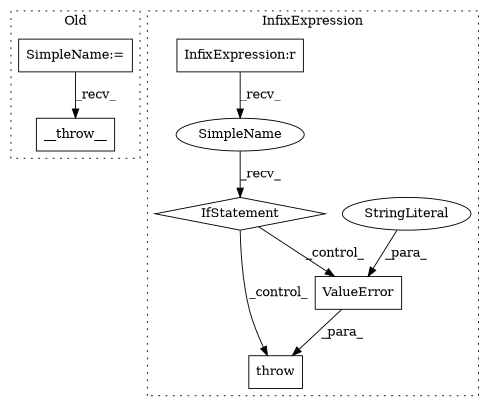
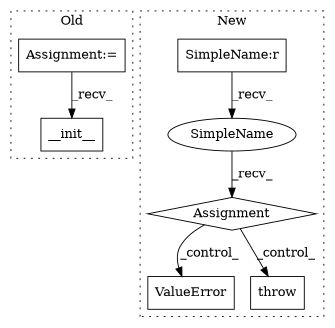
(313, 21) -> (232, 21)
(76, 55) -> (72, 55)
(240, 55) -> (232, 55)
(76, 135) -> (72, 135)
(240, 214) -> (232, 214)
(407, 214) -> none
(320, 329) -> none
